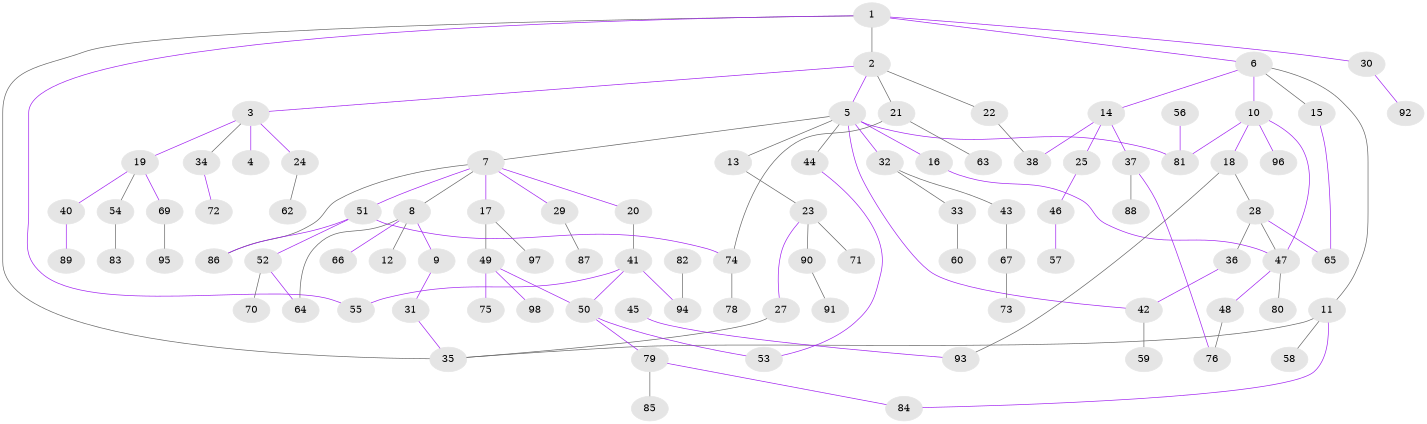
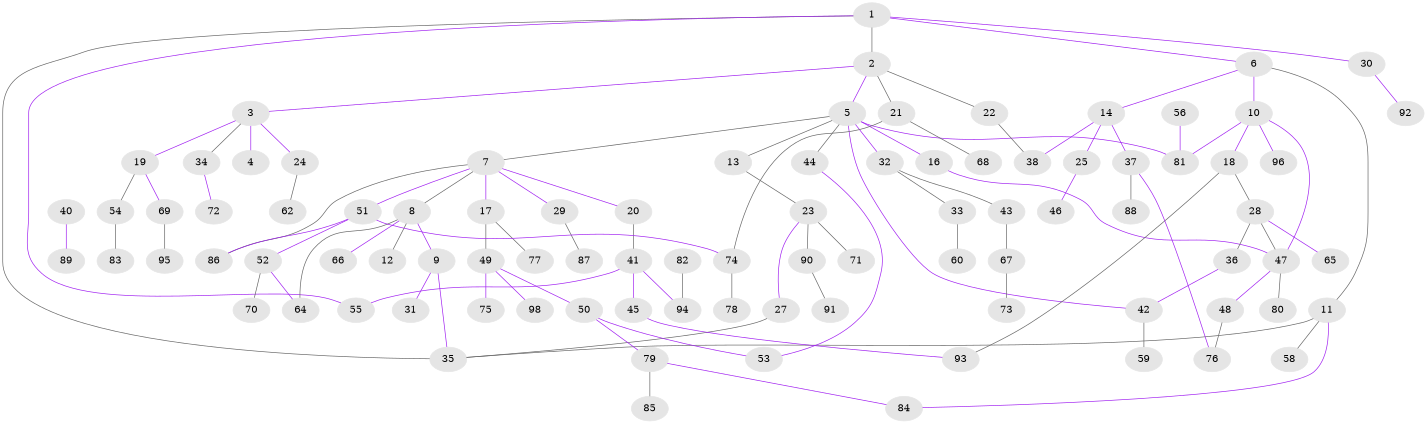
(1317, 113) -> none
(983, 163) -> (983, 163)
(103, 187) -> none
(535, 261) -> (535, 261)
(1056, 261) -> none
(609, 286) -> (633, 286)
(429, 335) -> (442, 310)
